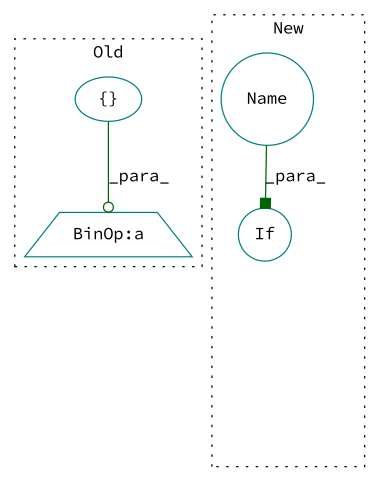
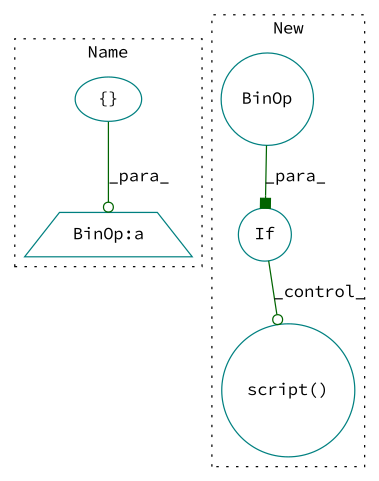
(108, 53) -> (108, 53)
(267, 99) -> (267, 99)
none -> (288, 390)
